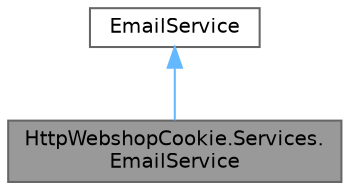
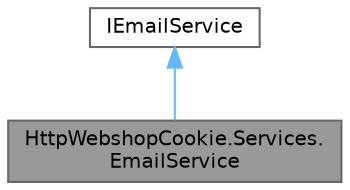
(175, 28) -> (175, 28)
